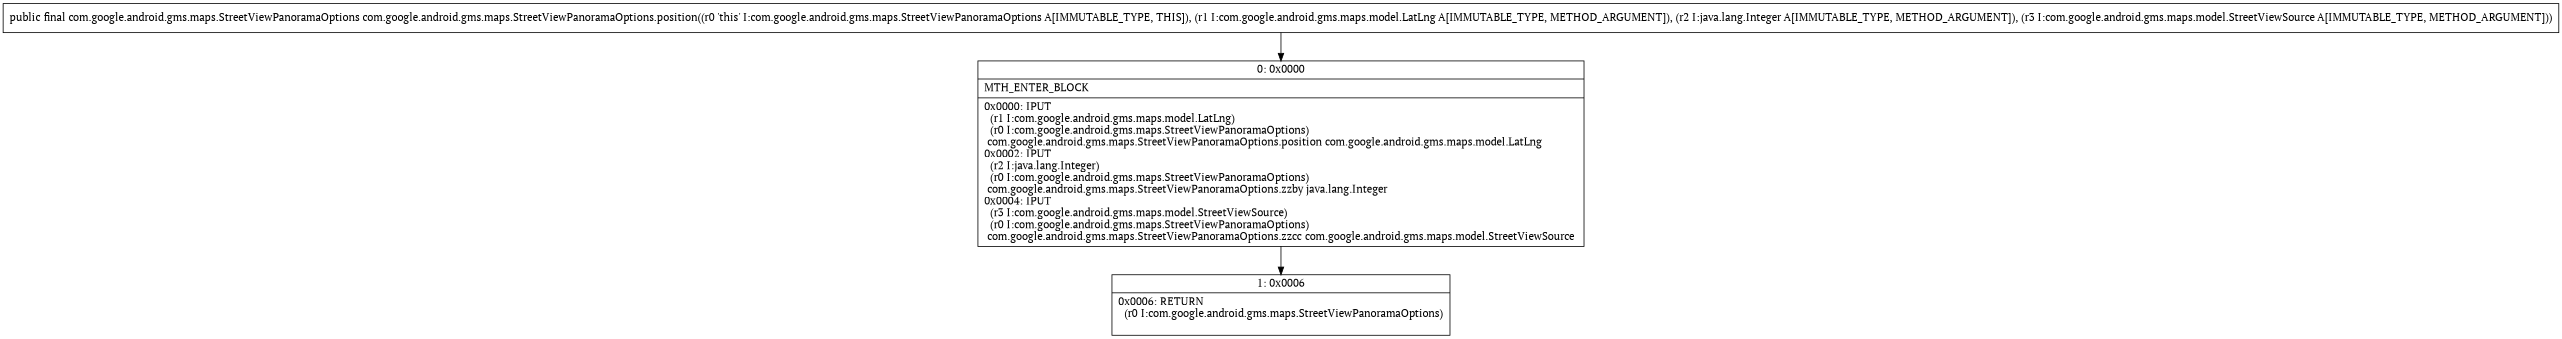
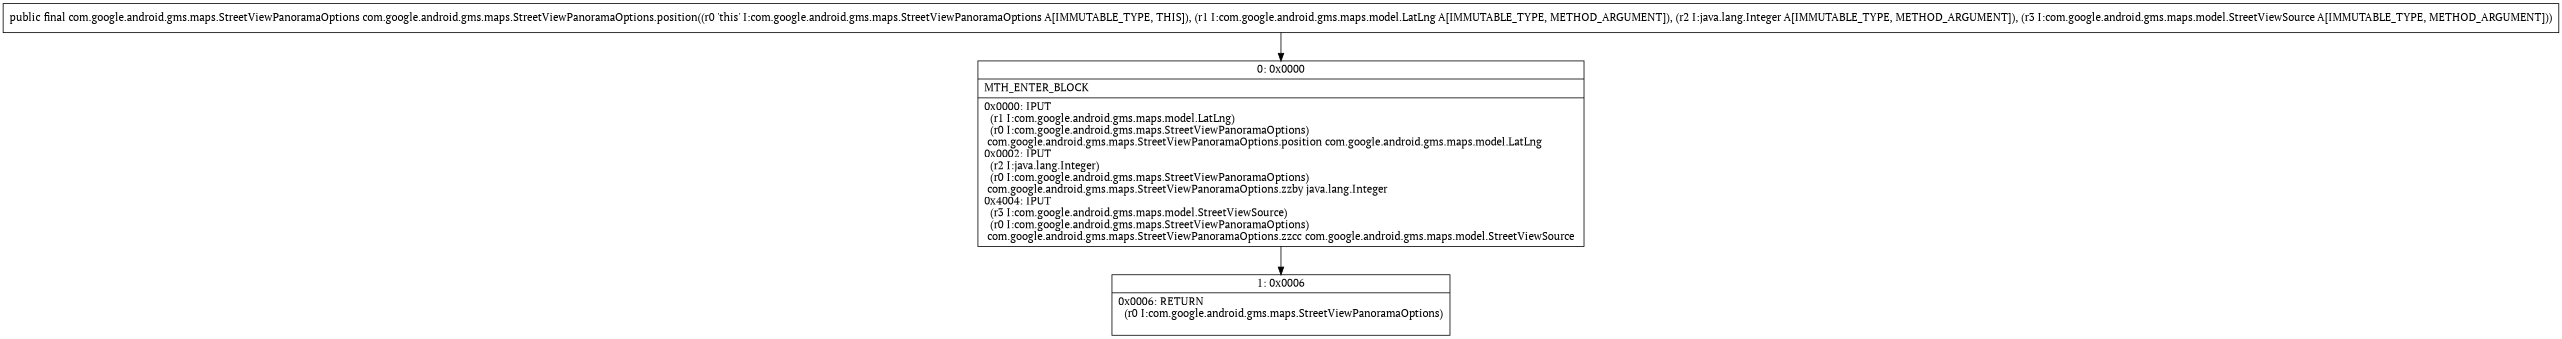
(1021, 201) -> (1021, 201)
